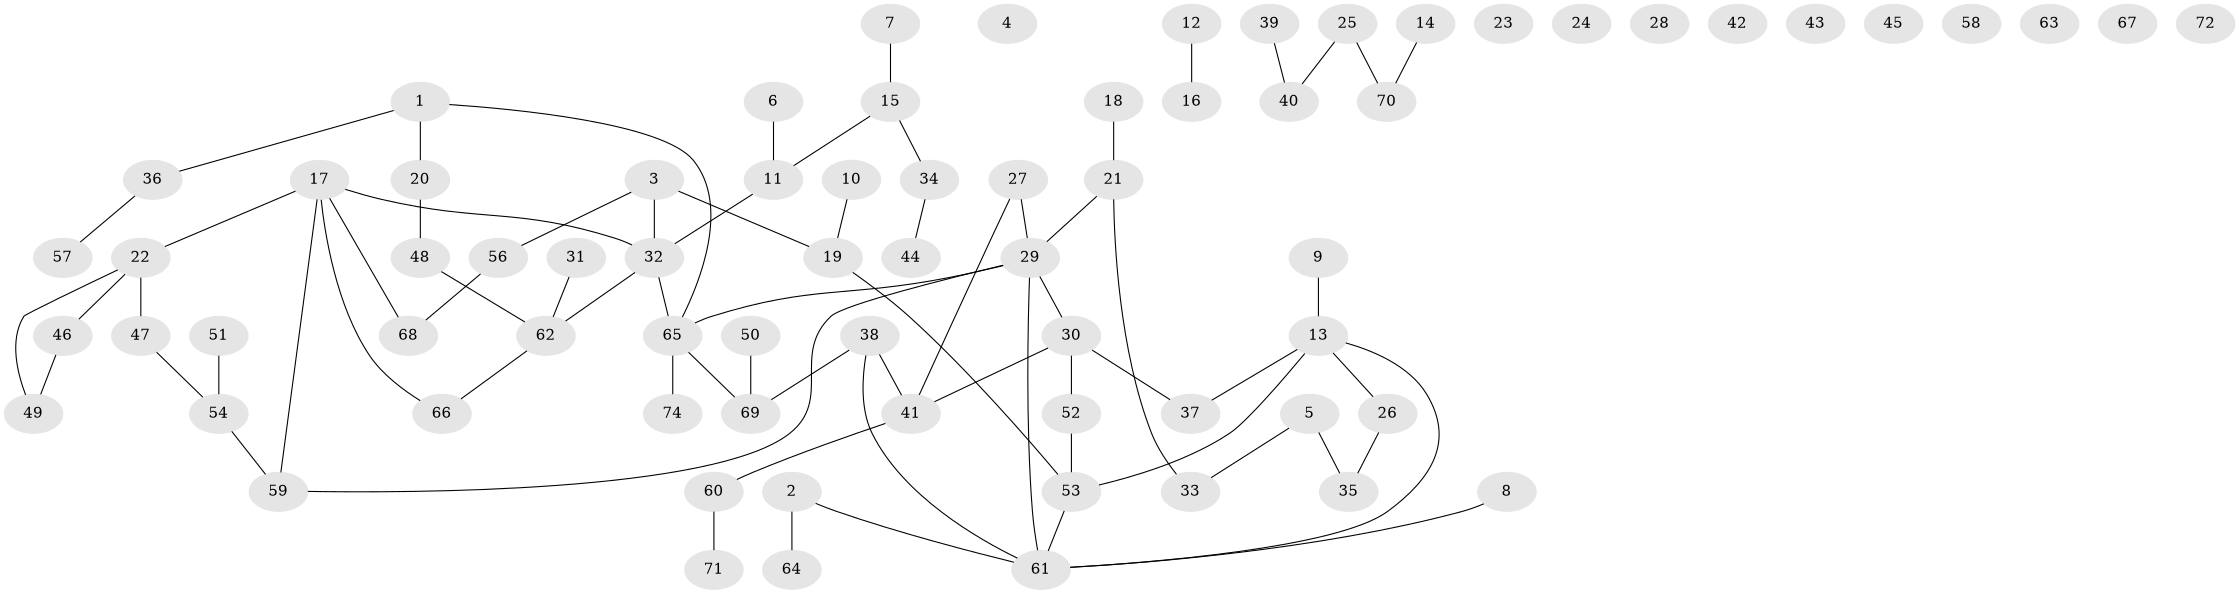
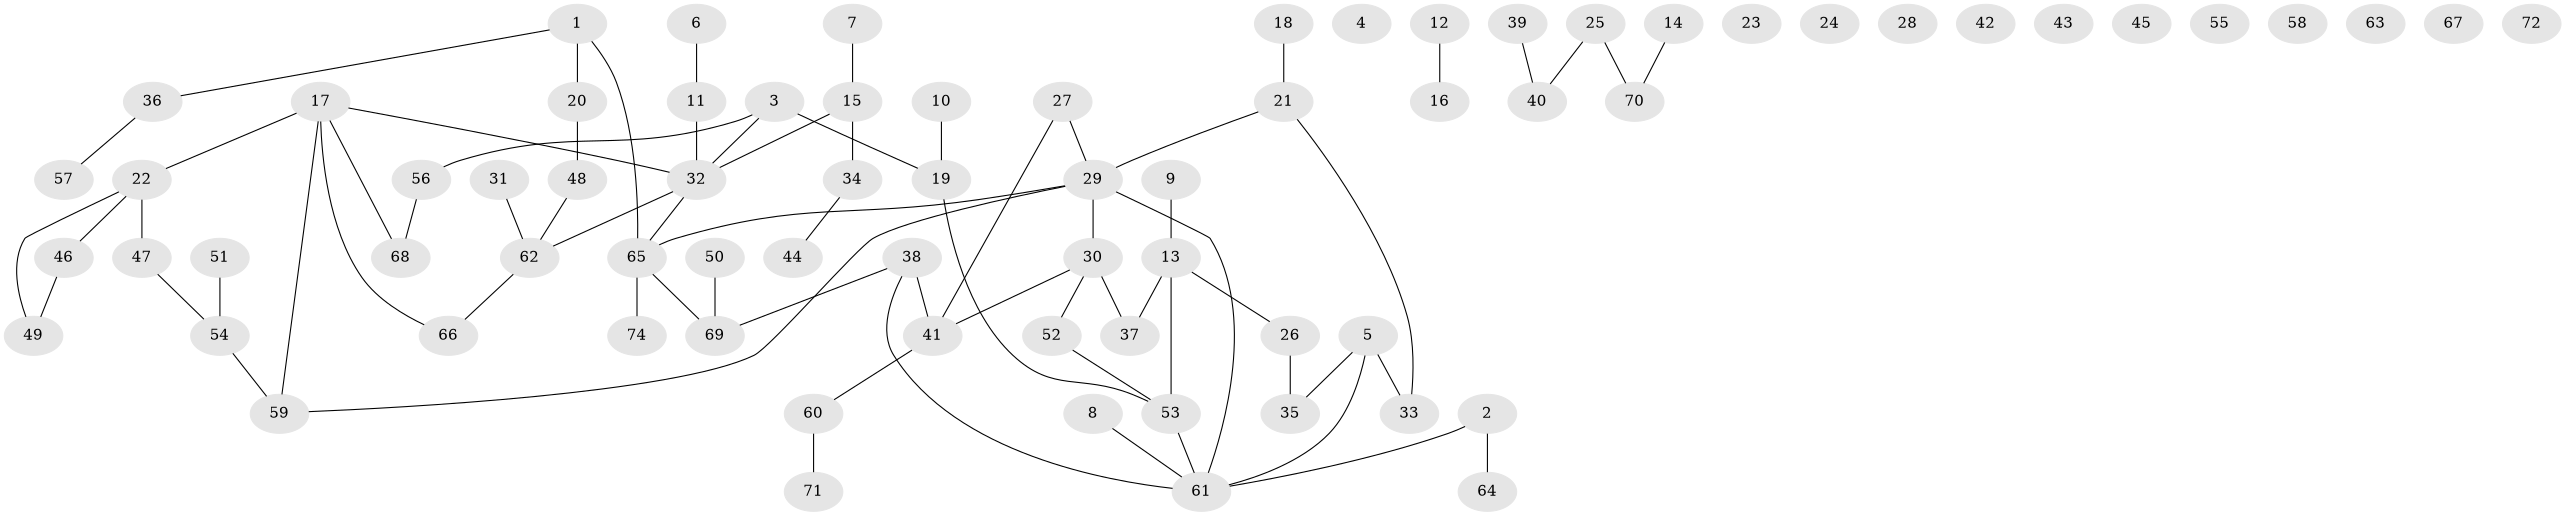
none -> (2220, 24)
(832, 141) -> (775, 141)
(1347, 529) -> (1319, 443)
